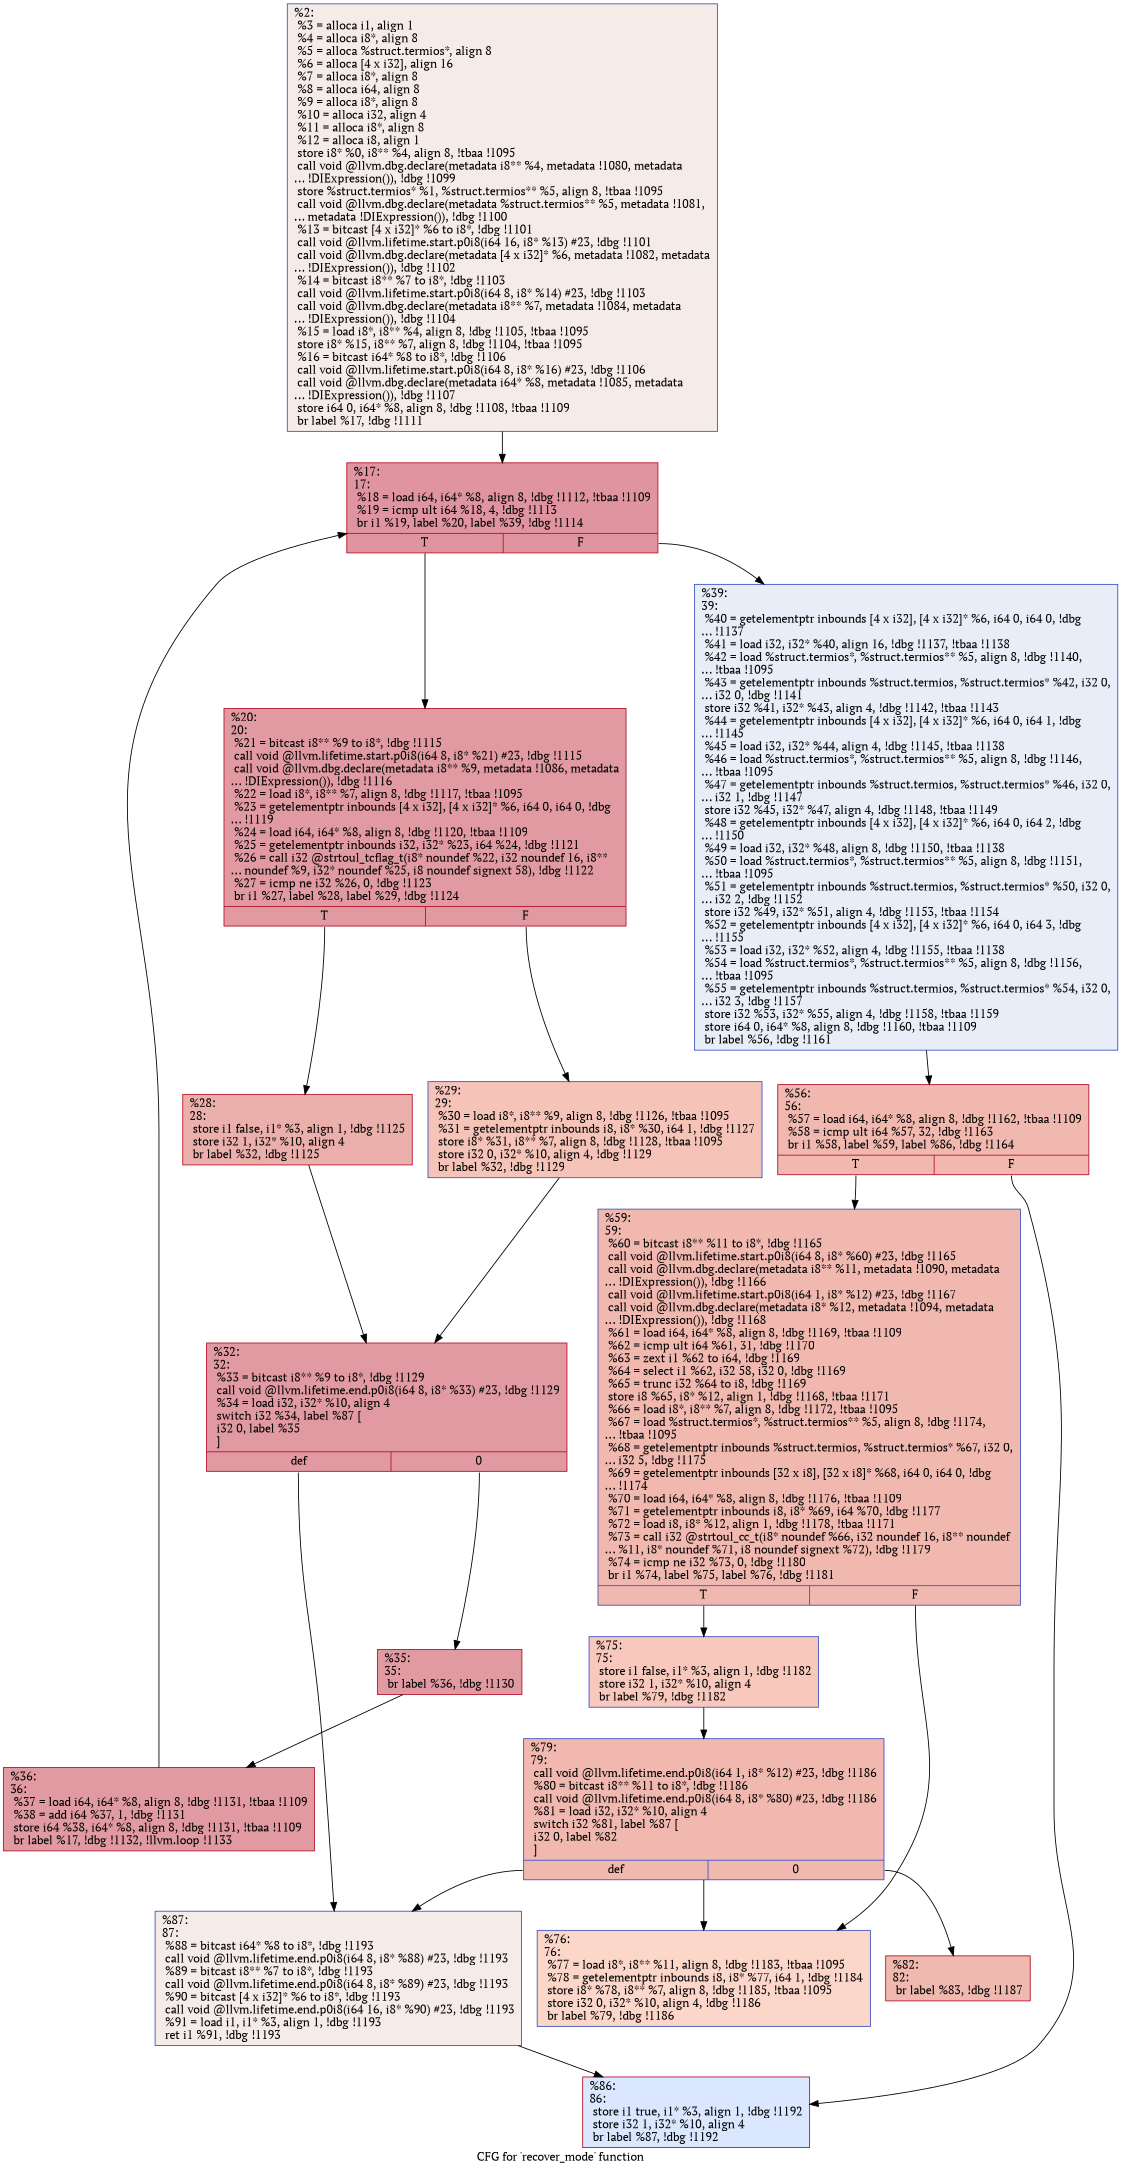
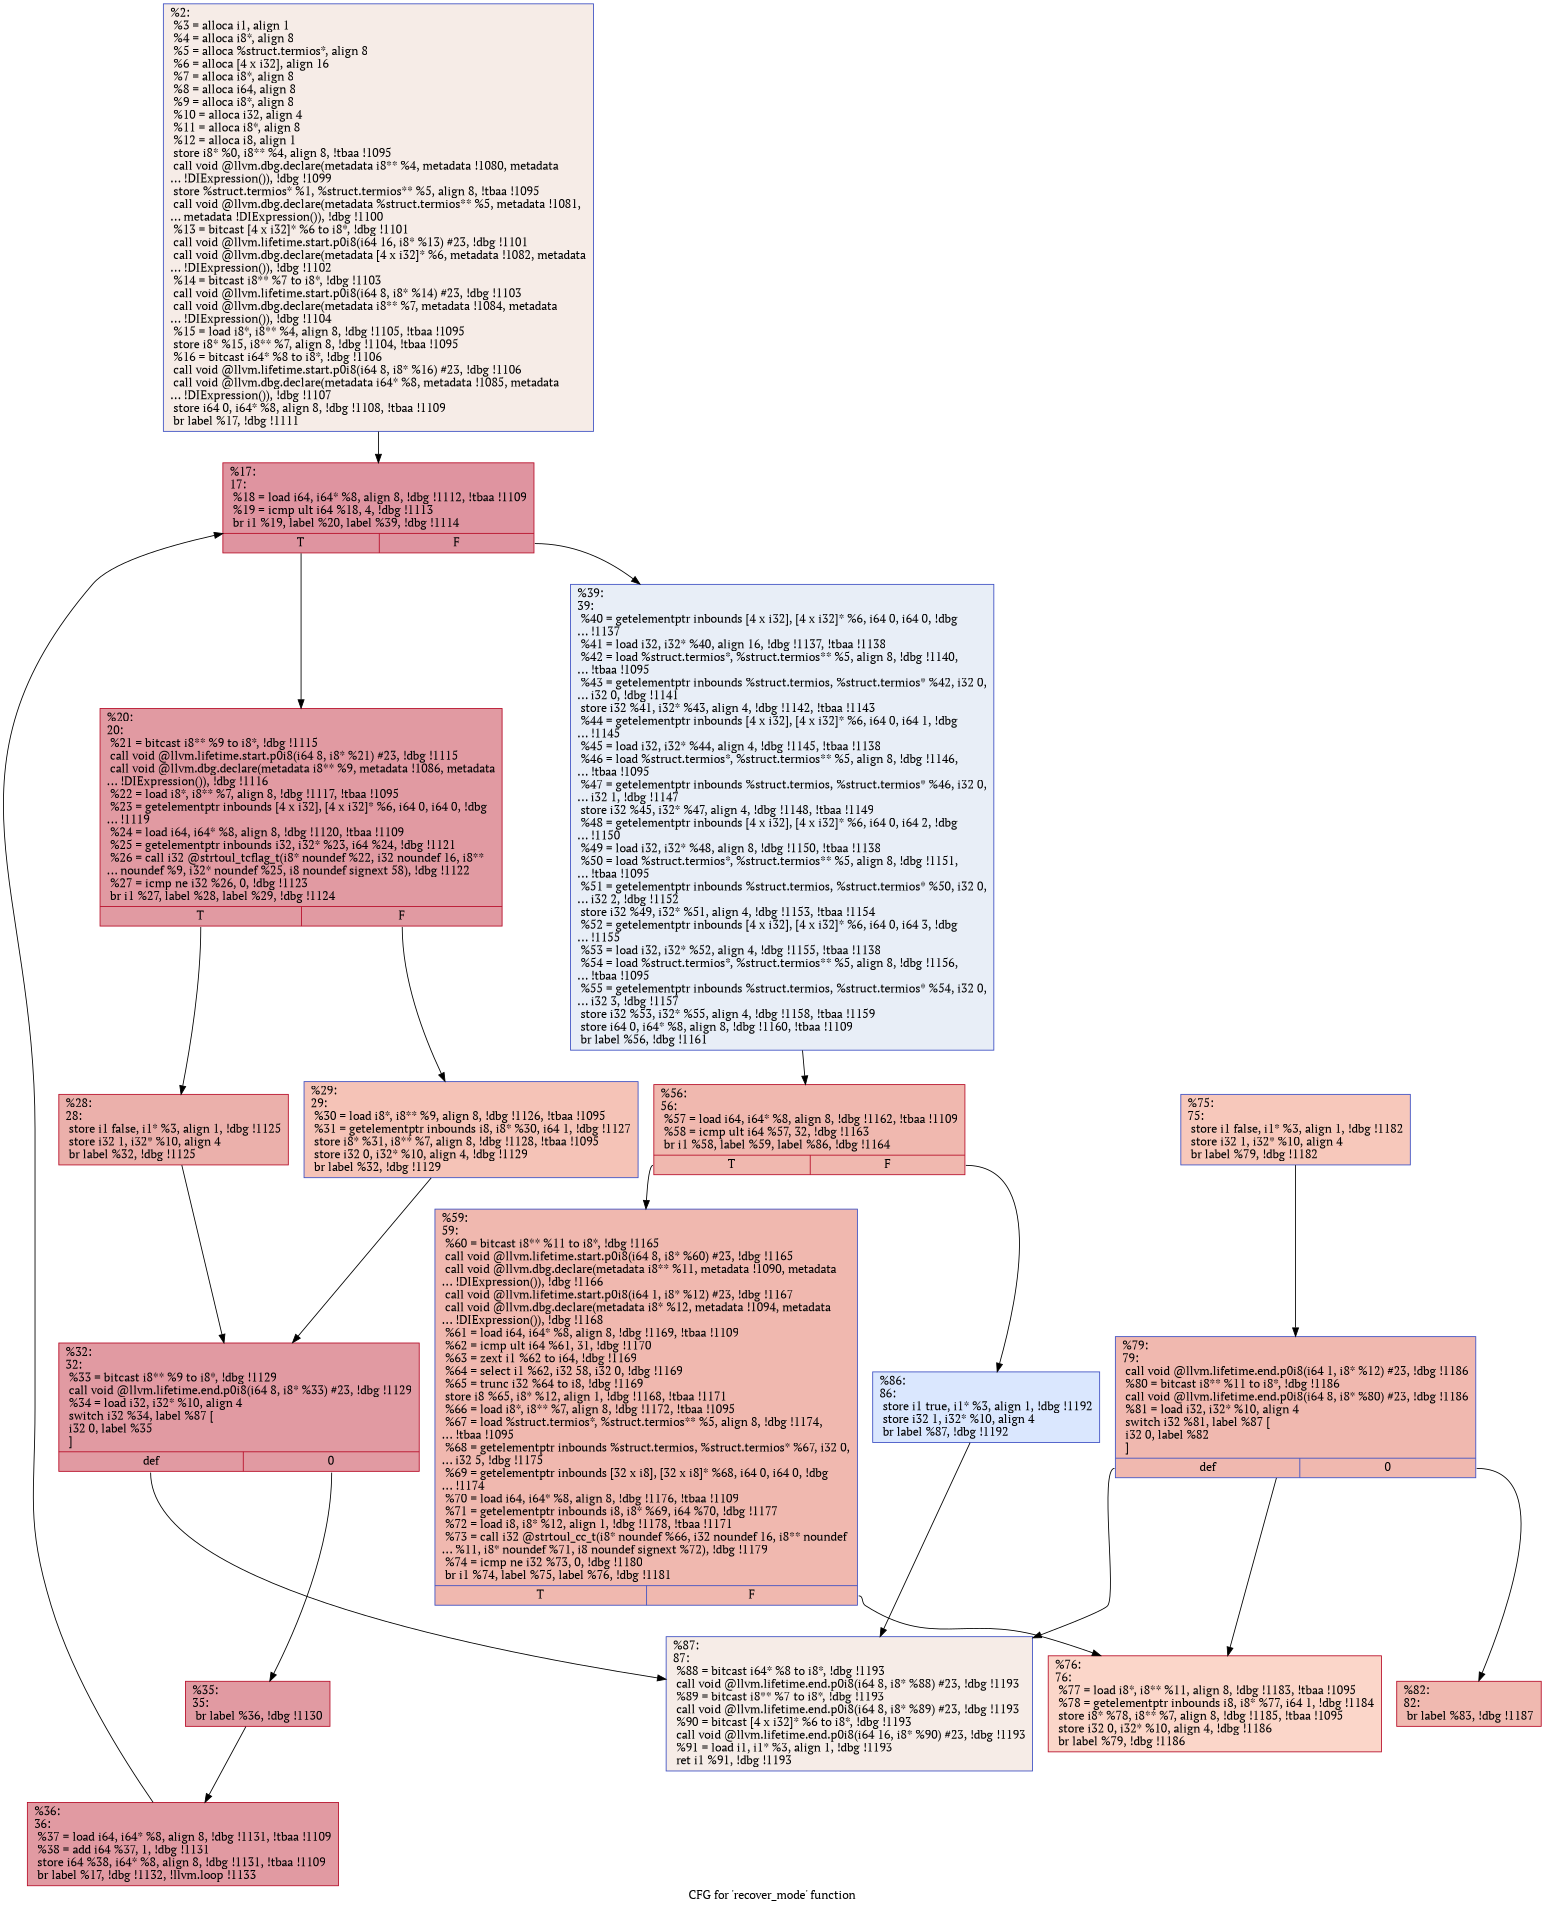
(704, 1617) -> none
(704, 1978) -> (1215, 1704)
(556, 2060) -> (927, 1536)
(696, 2112) -> (986, 1407)
